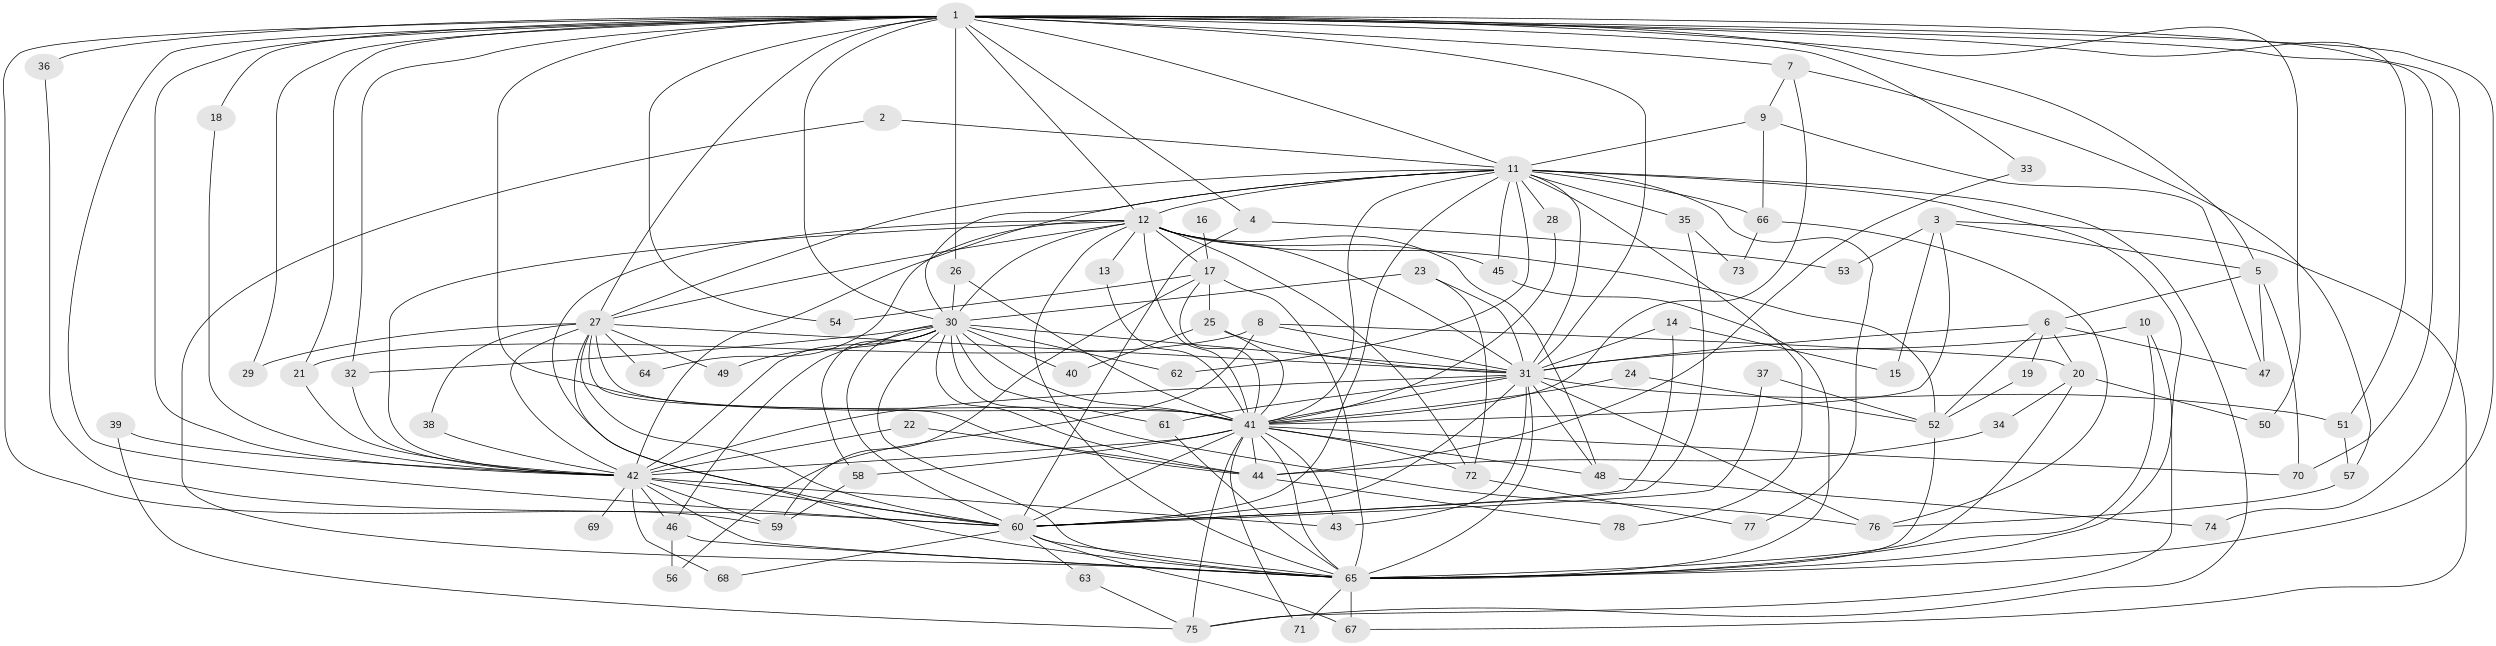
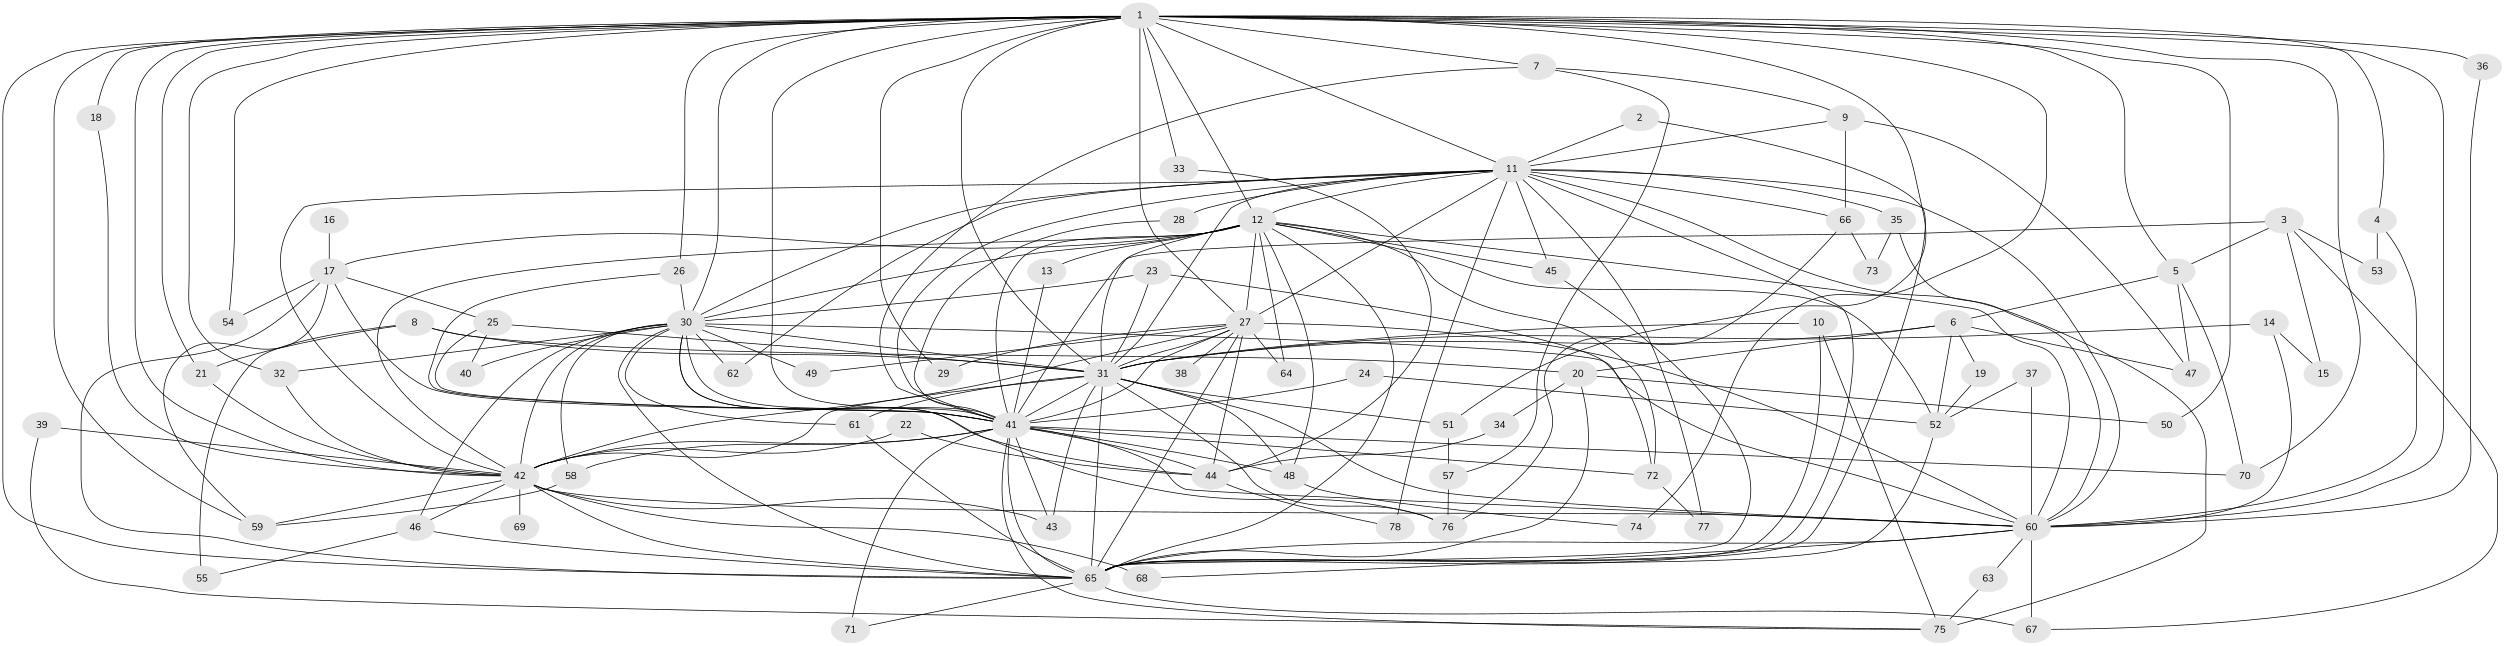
(528, 456) -> none
(672, 579) -> (202, 579)
